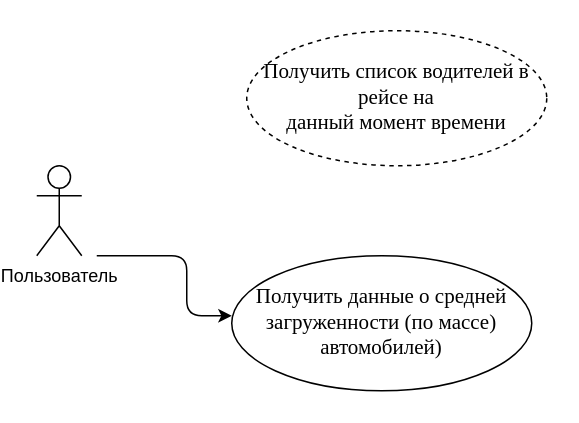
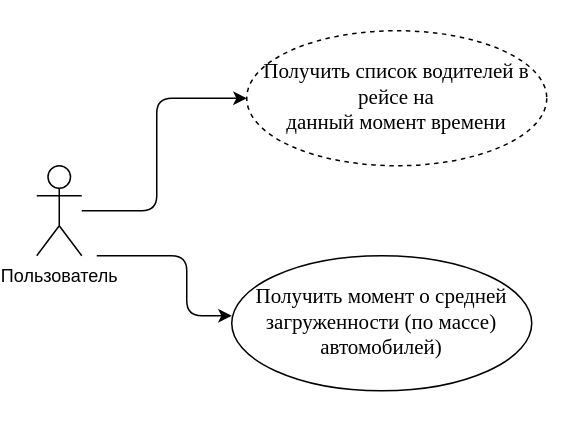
none -> (157, 152)
(382, 323) -> (382, 323)
